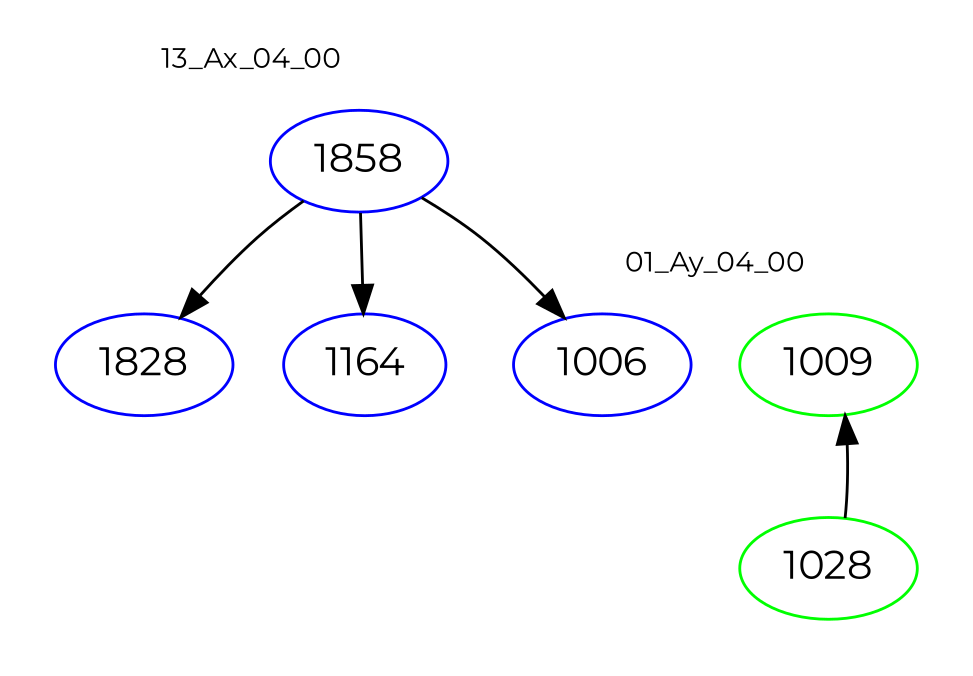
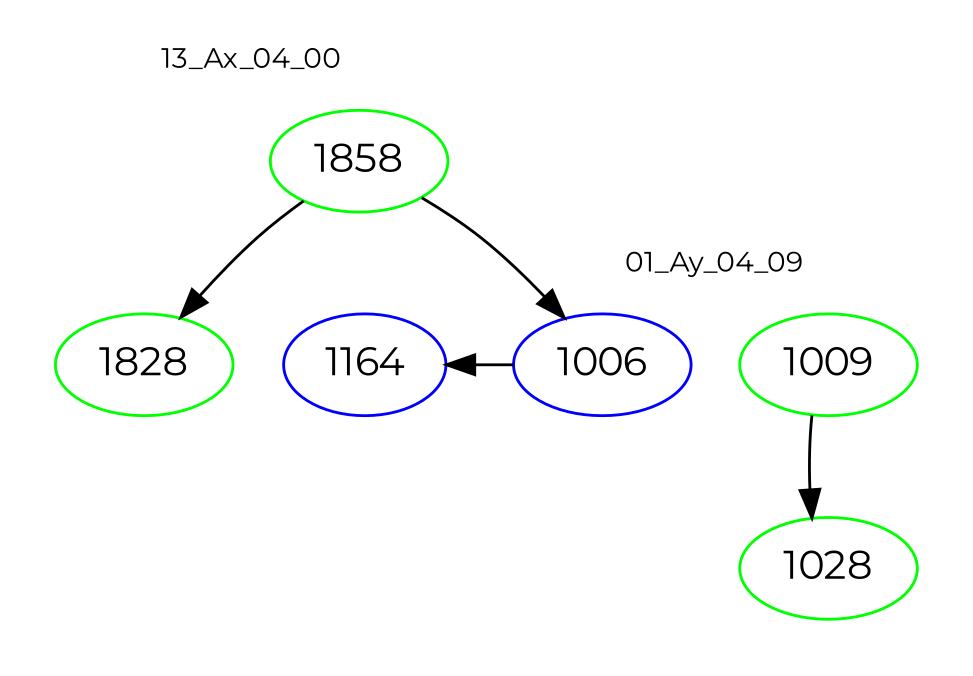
(359, 161) -> (359, 161)
(362, 249) -> (495, 365)
(715, 264) -> (715, 264)
(144, 365) -> (144, 365)
(847, 481) -> (810, 452)
